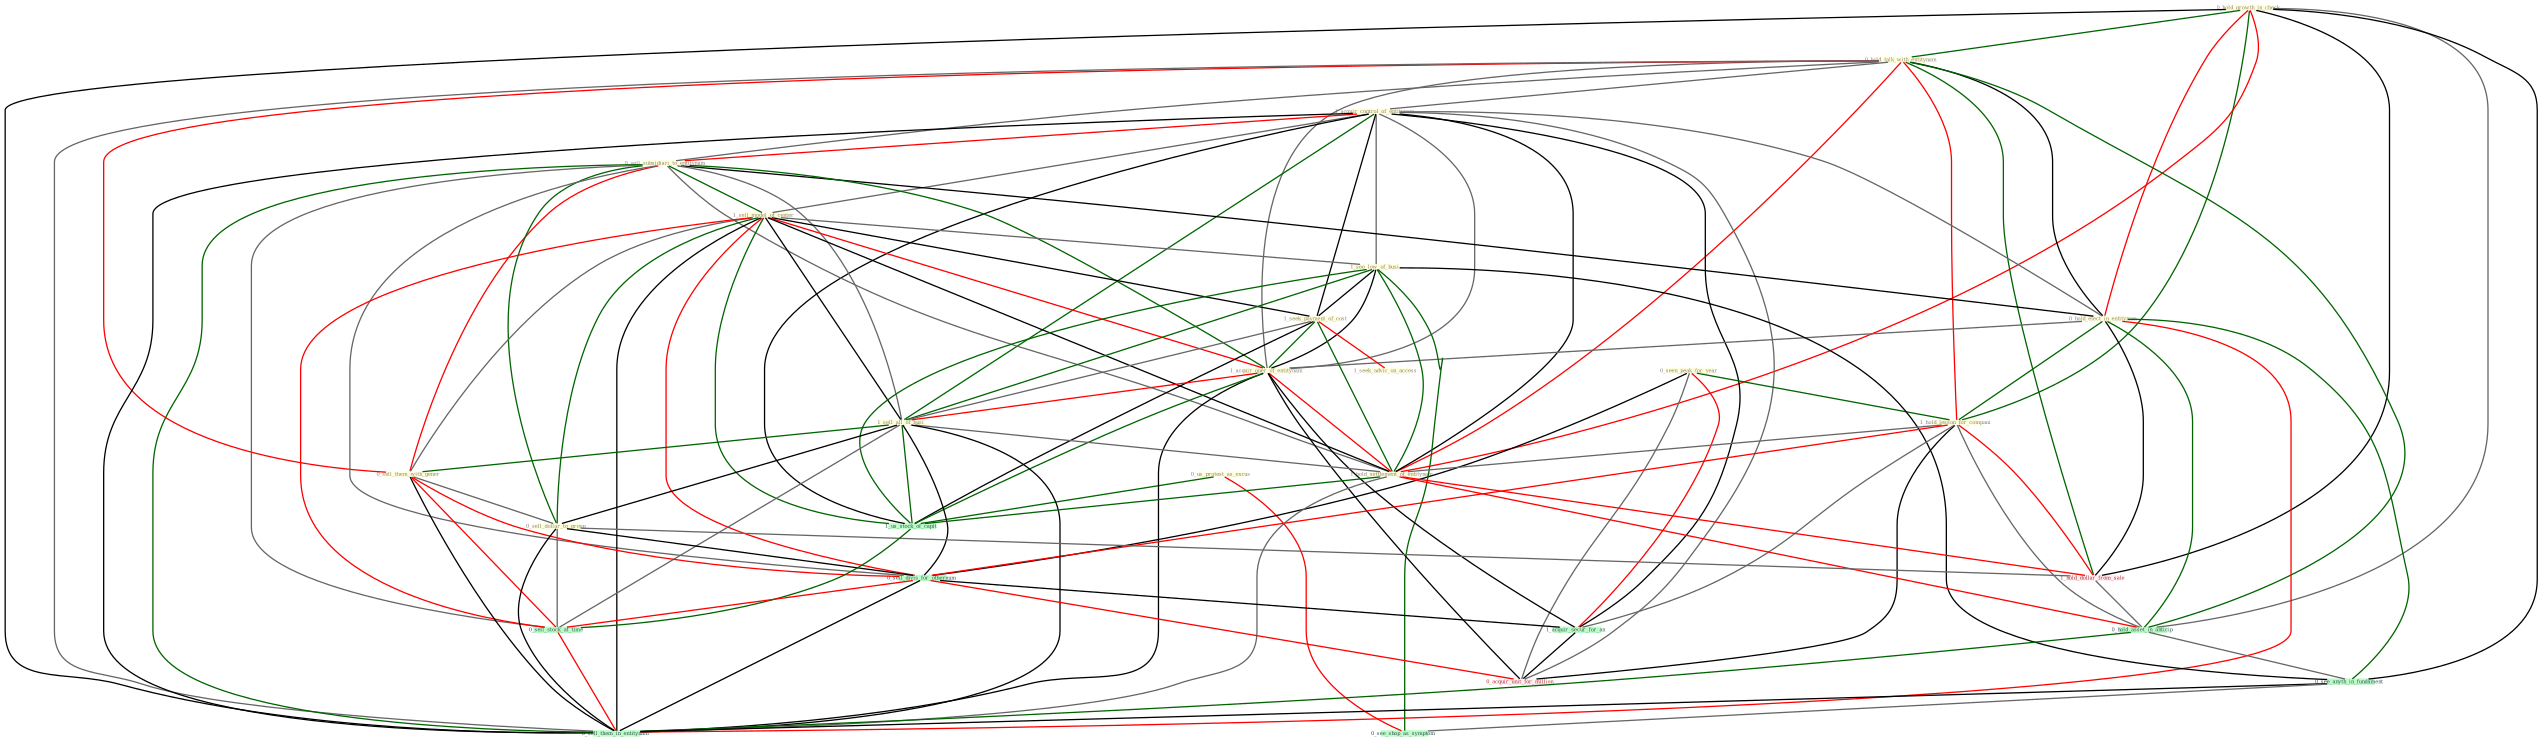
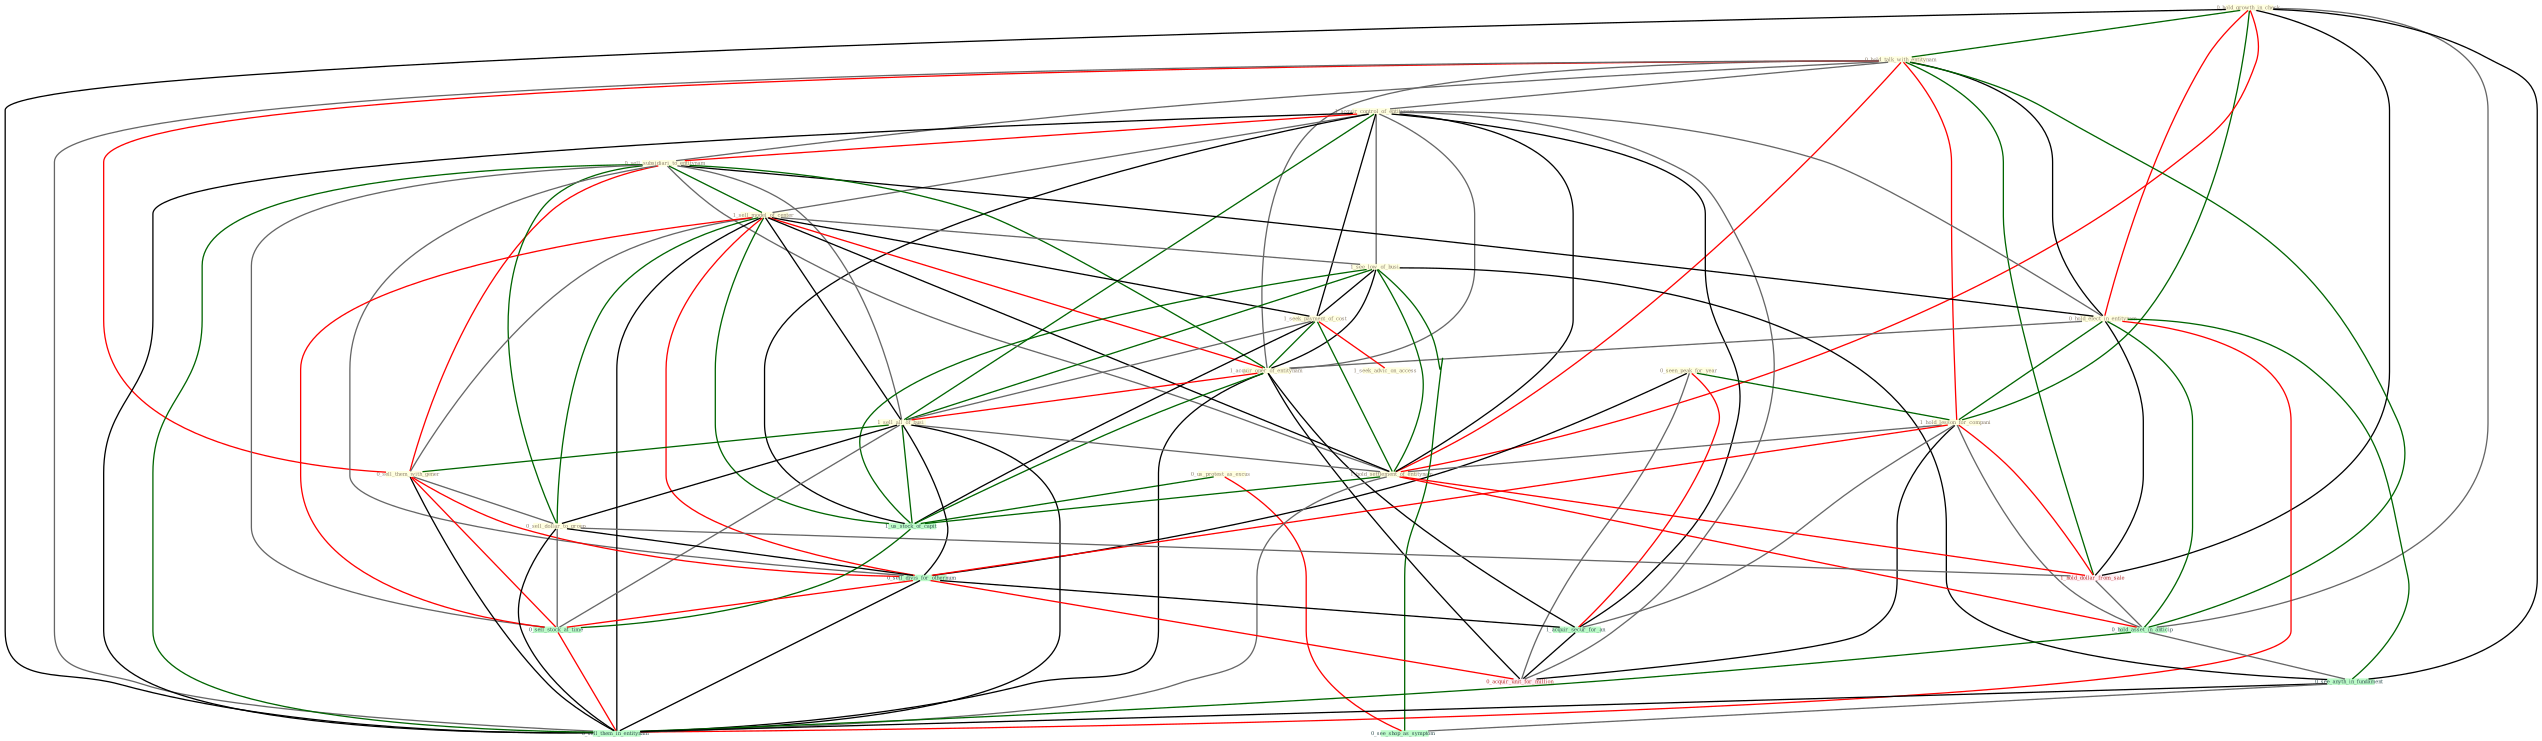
(1330, 422) -> none
